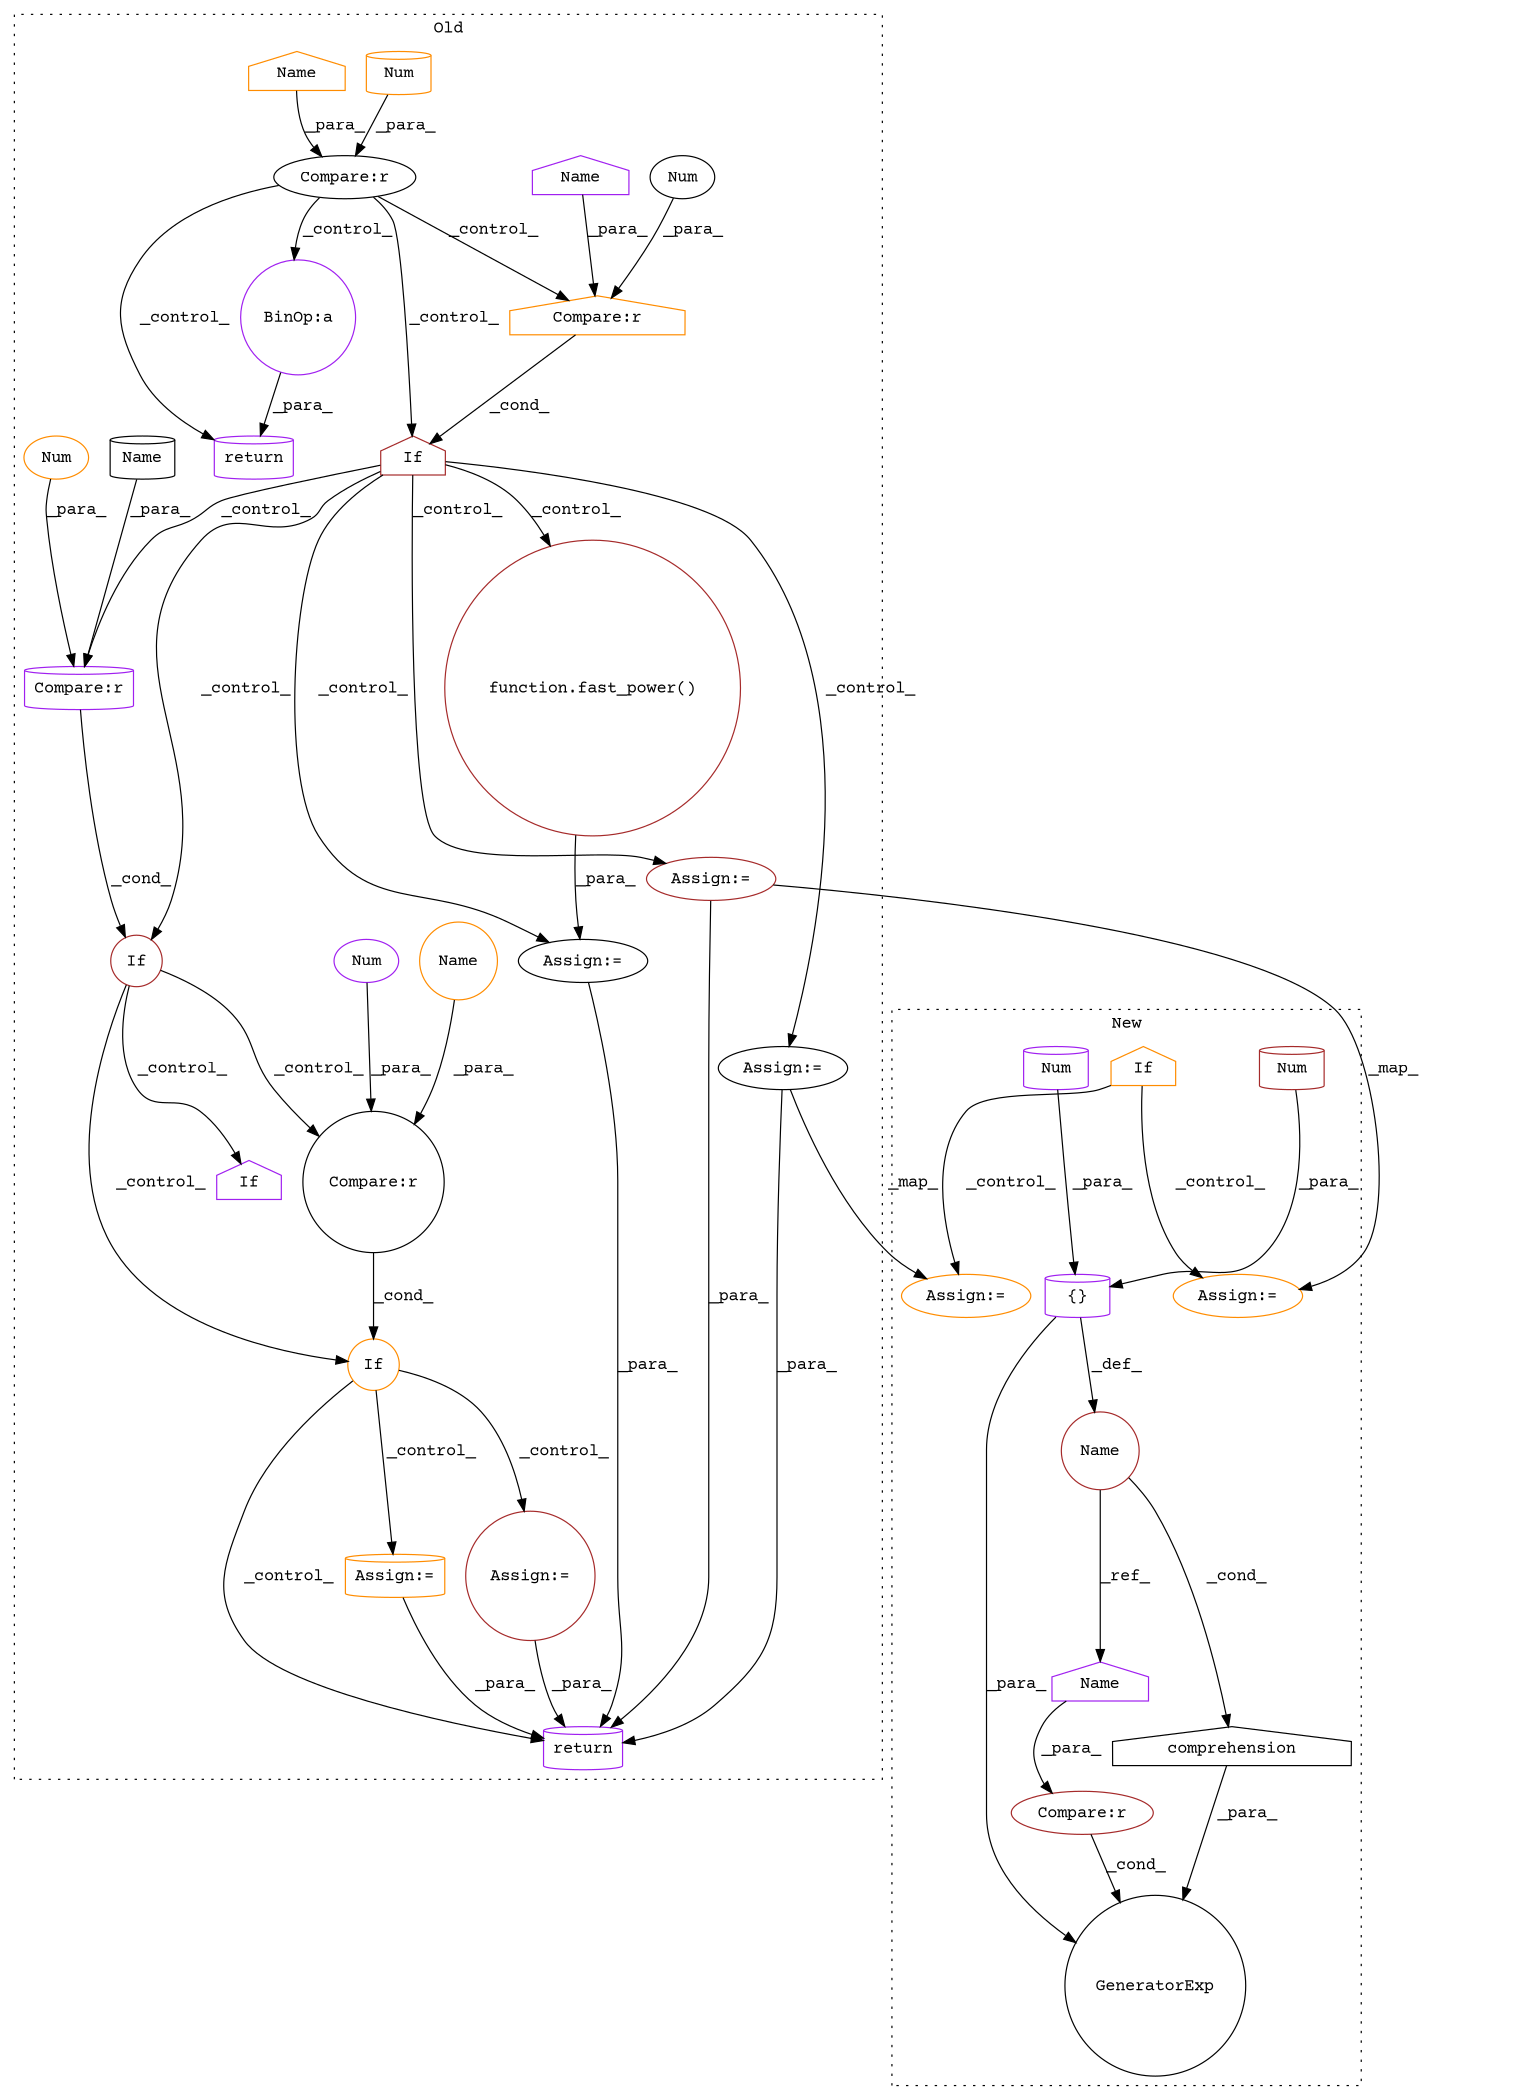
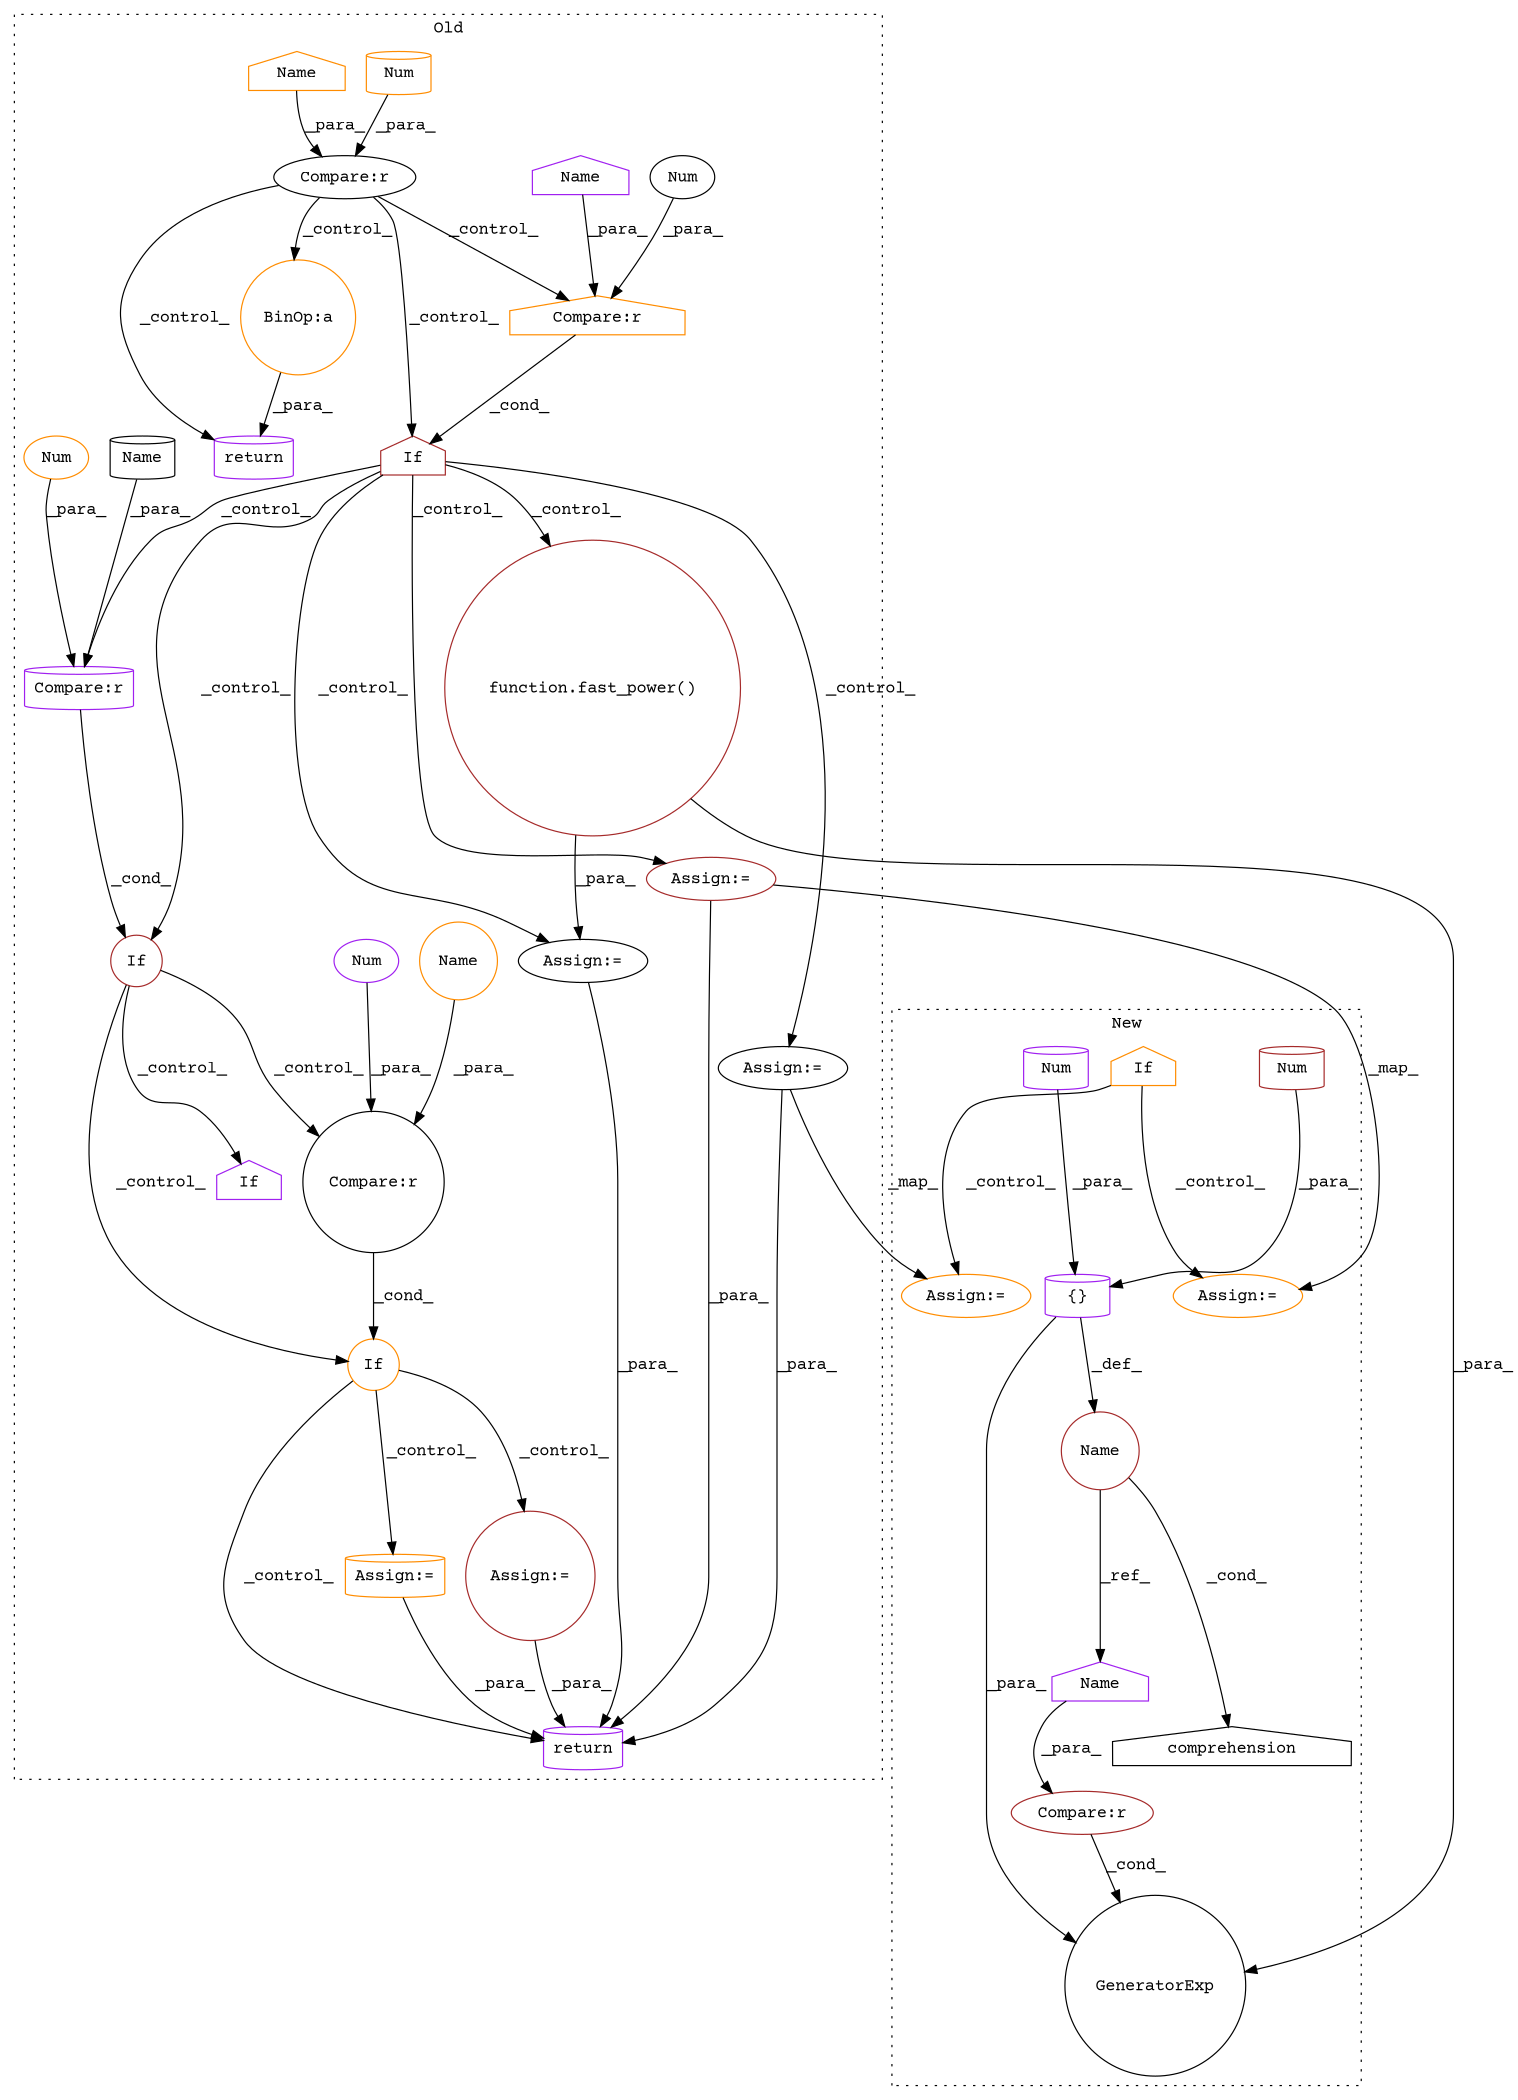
(298, 317) -> (298, 317)
(1207, 1827) -> (1453, 1115)
